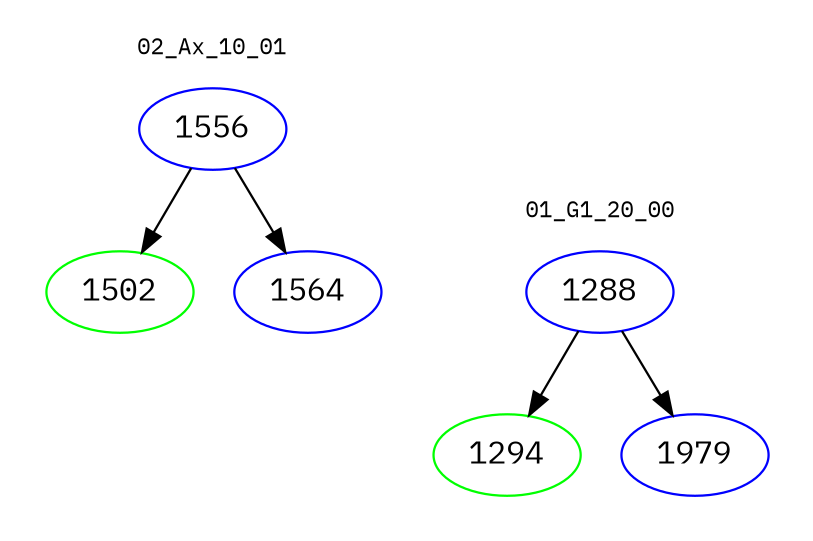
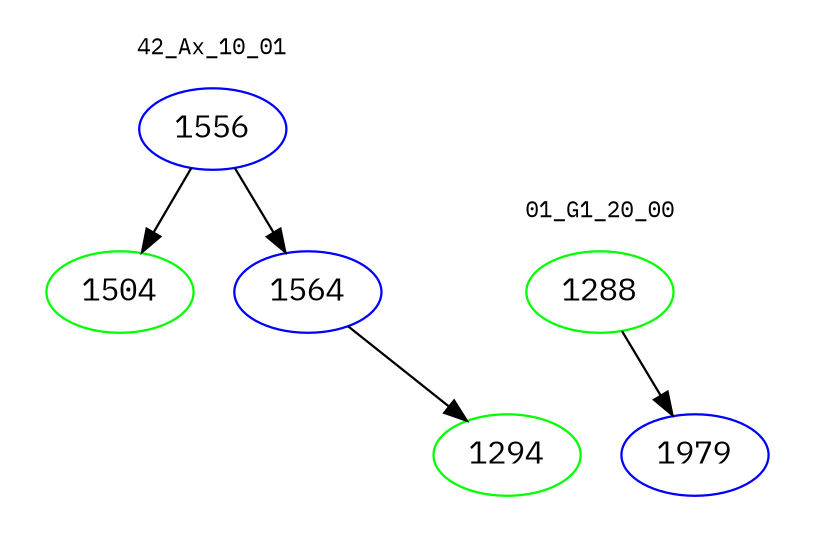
(213, 49) -> (213, 49)
(120, 292) -> (120, 292)
(600, 292) -> (600, 292)
(560, 363) -> (398, 366)
